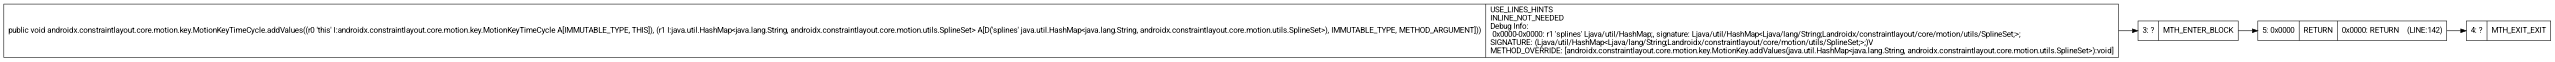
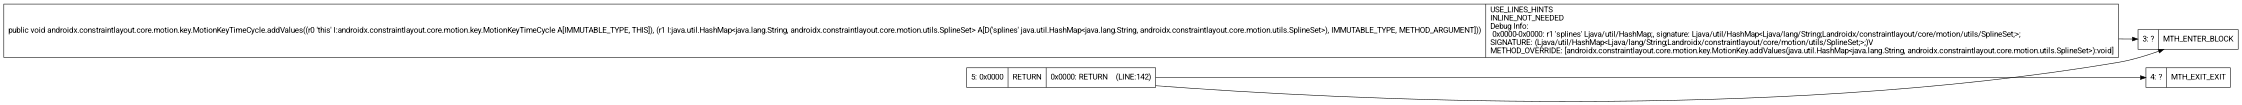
(2245, 31) -> (1659, 100)
